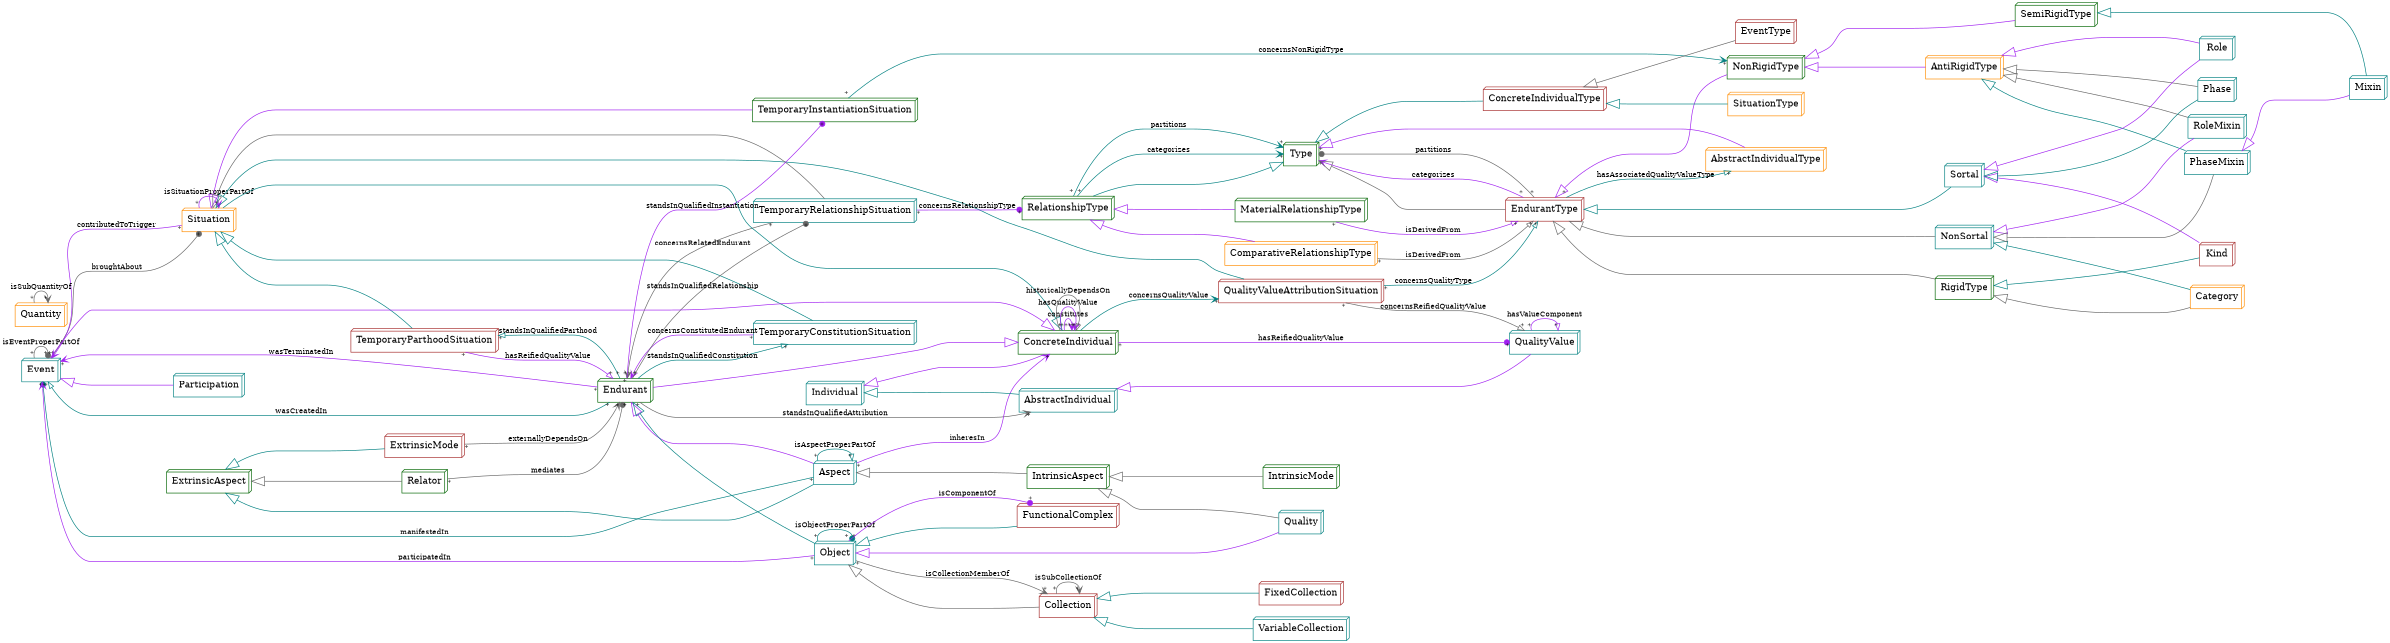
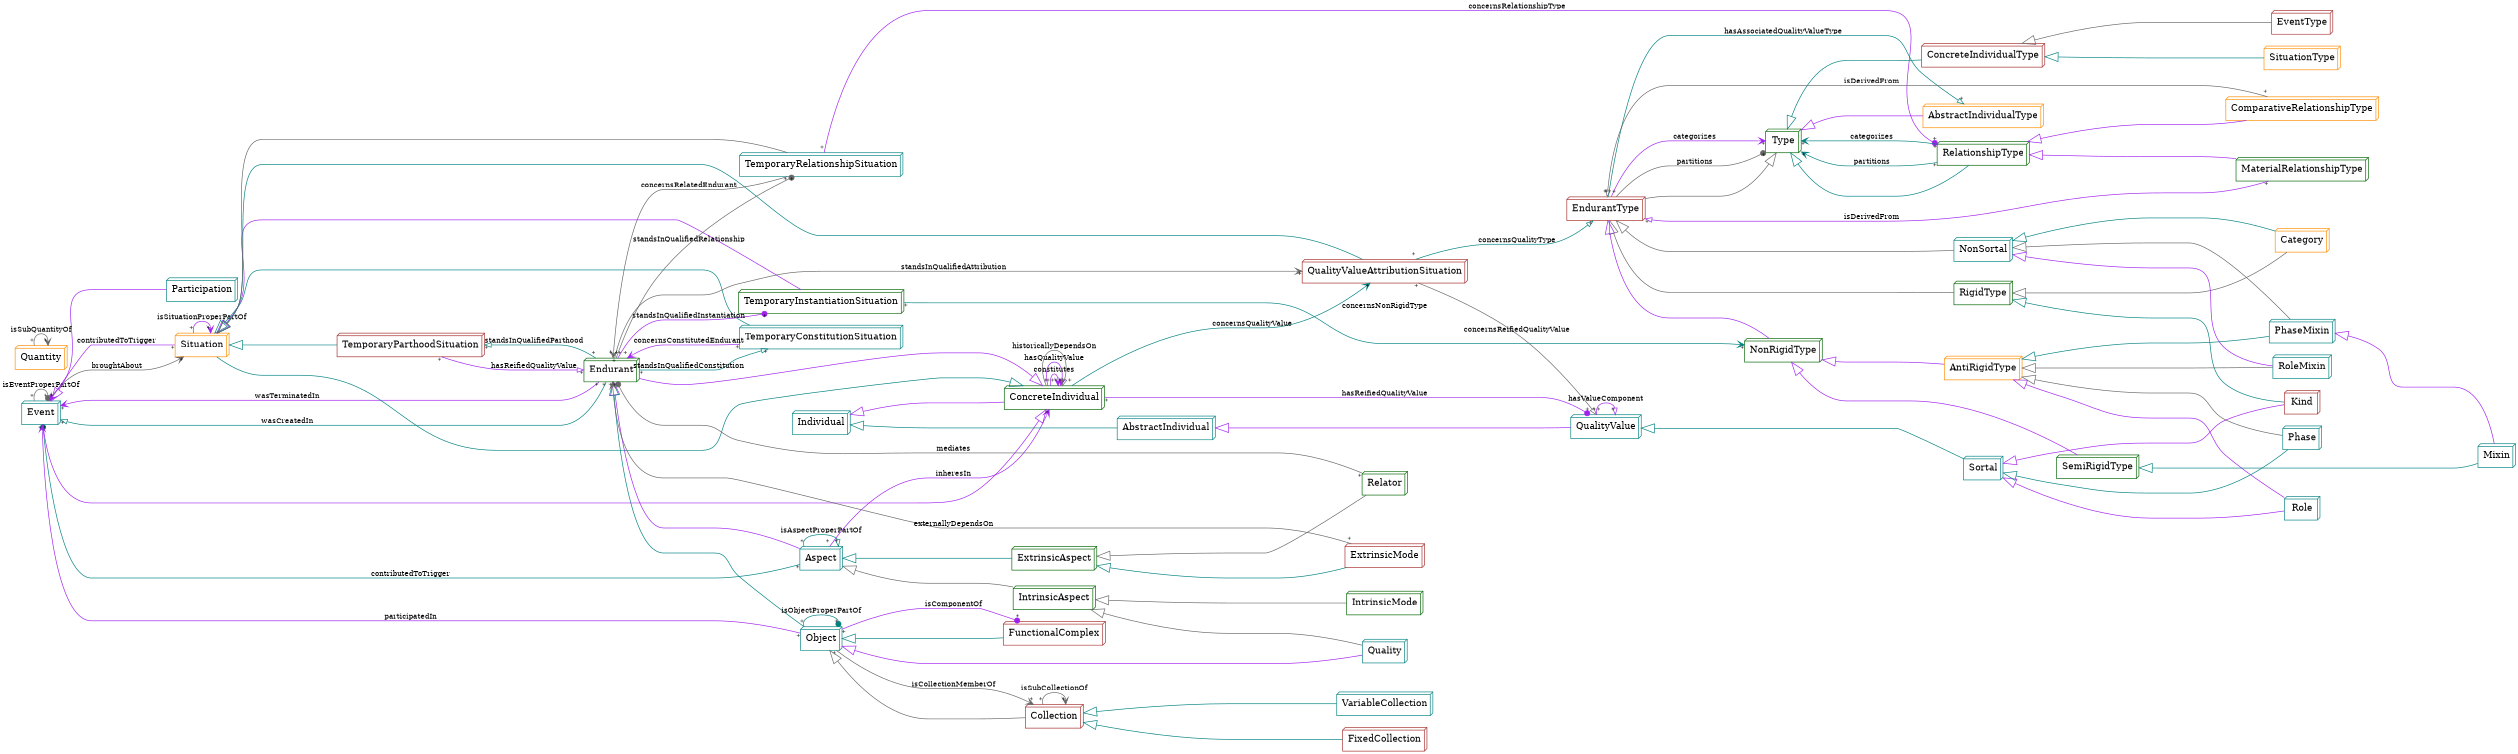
(1777, 209) -> (1812, 429)
(99, 271) -> (108, 370)
(830, 417) -> (935, 271)
(528, 512) -> (934, 558)
(425, 533) -> (411, 574)
